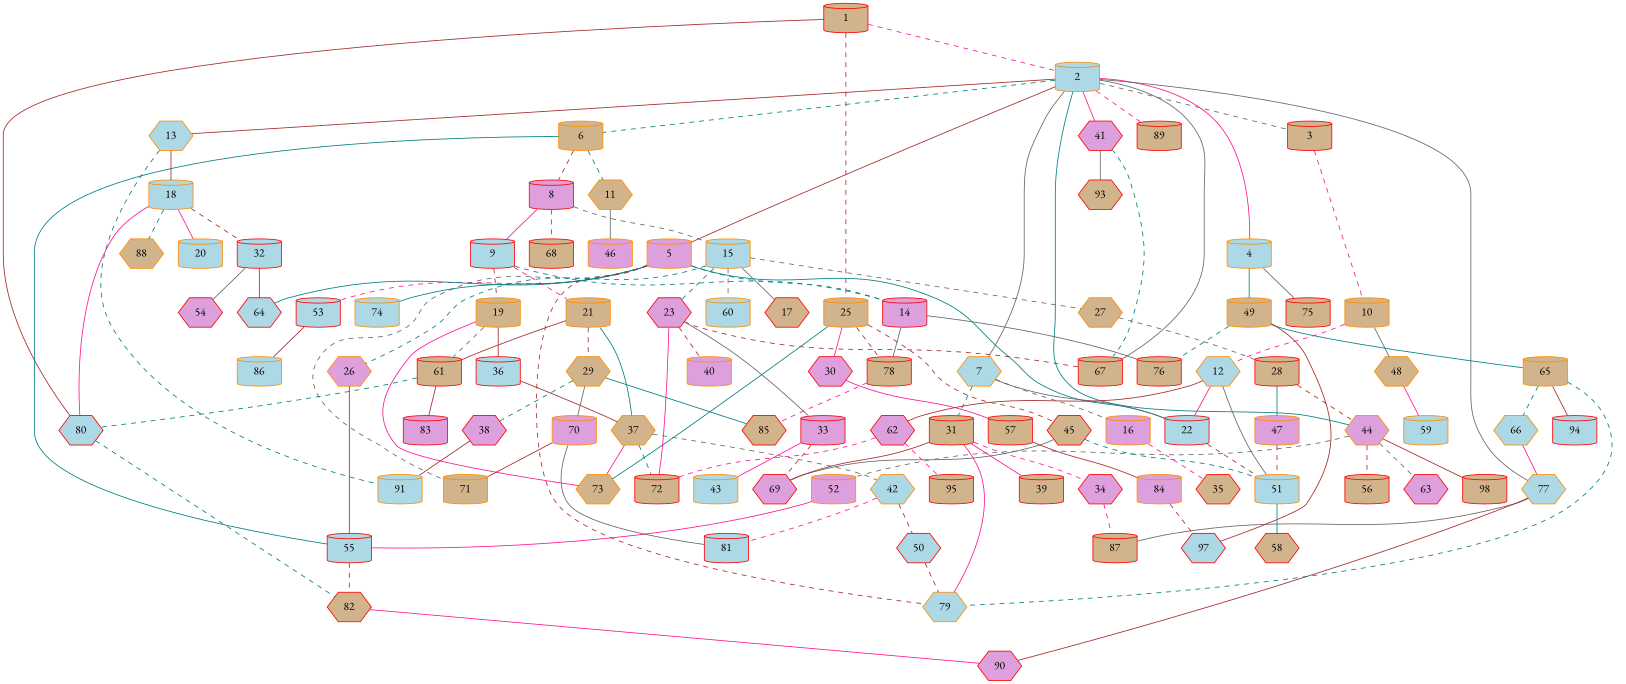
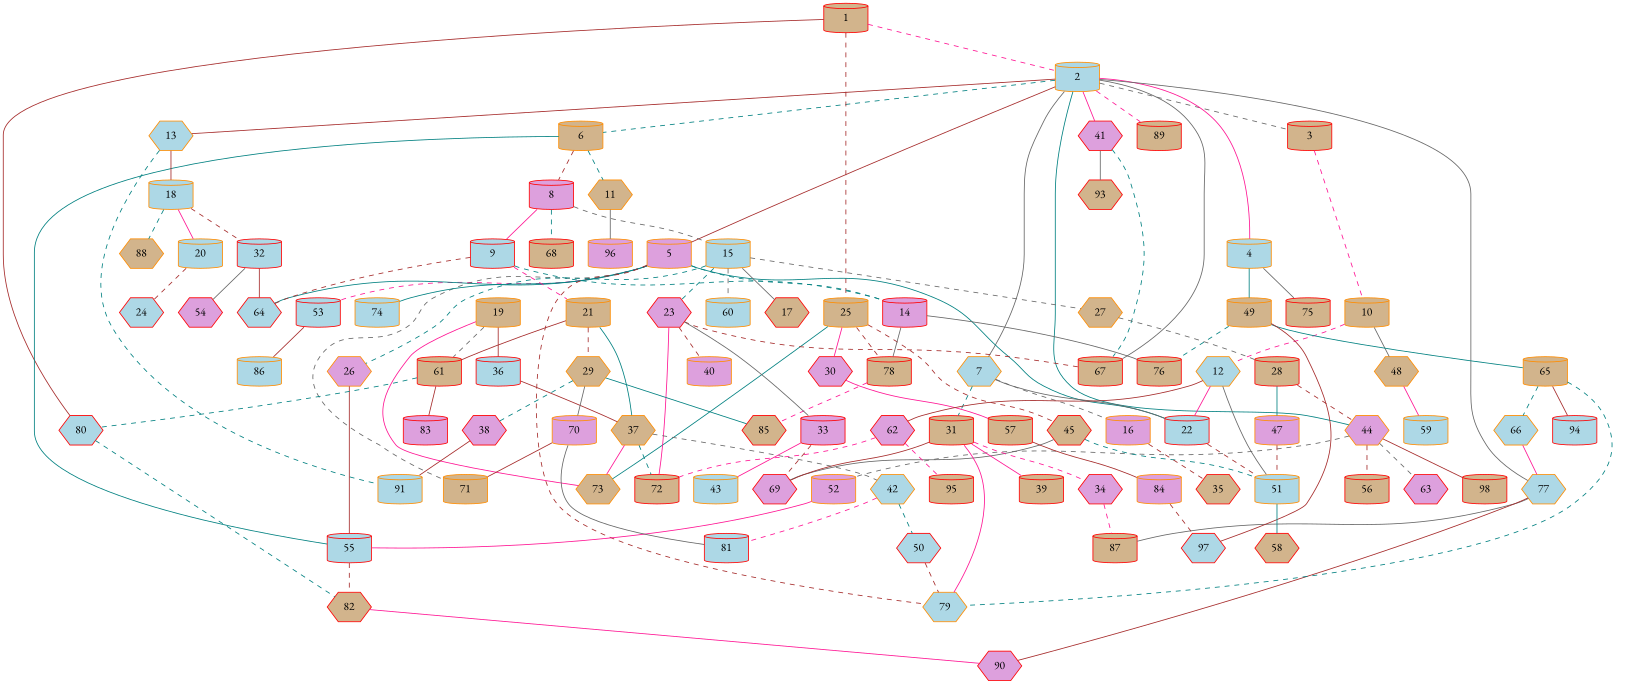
(610, 254) -> (610, 254)
(495, 283) -> (371, 275)
(88, 300) -> none
none -> (142, 312)
(1183, 466) -> (1183, 466)
(906, 519) -> (906, 519)
